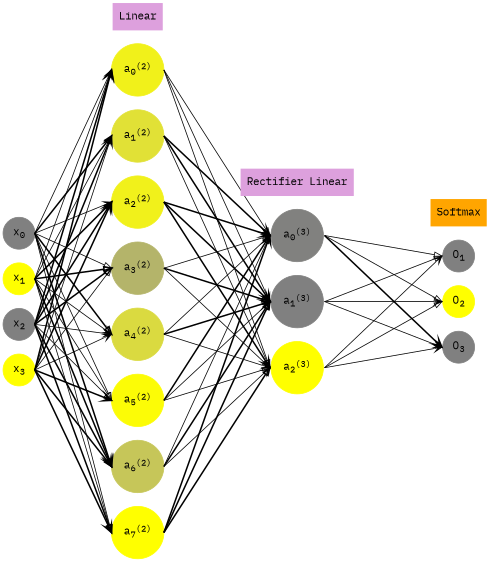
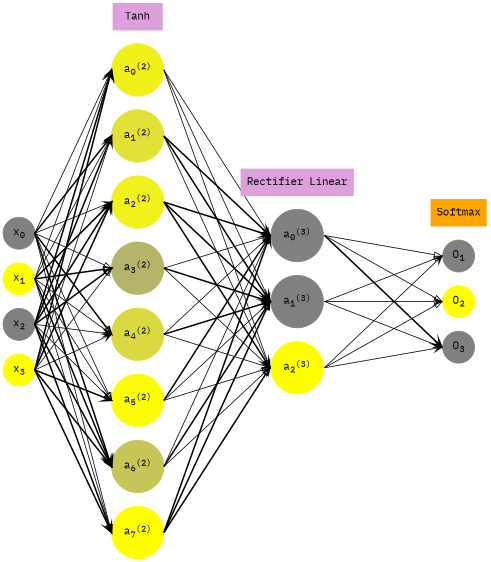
(138, 17) -> (138, 17)
